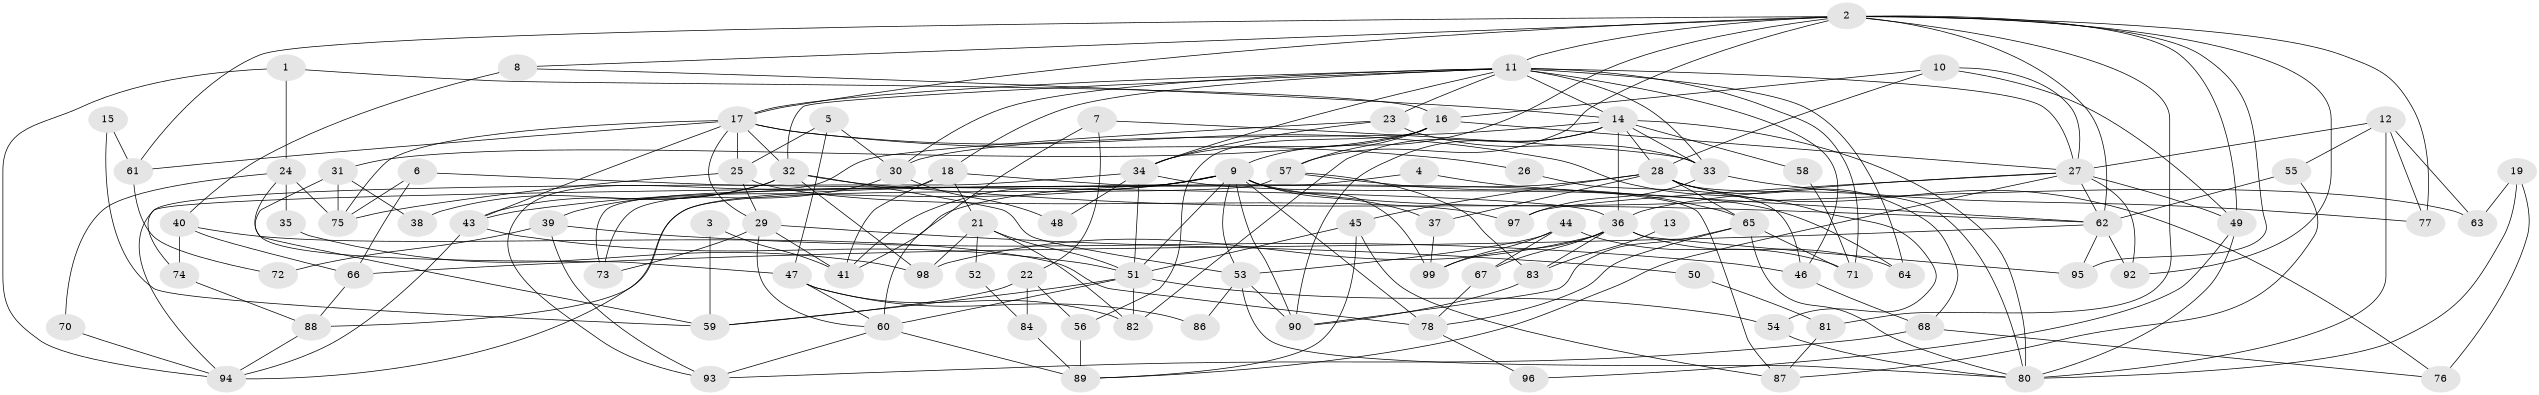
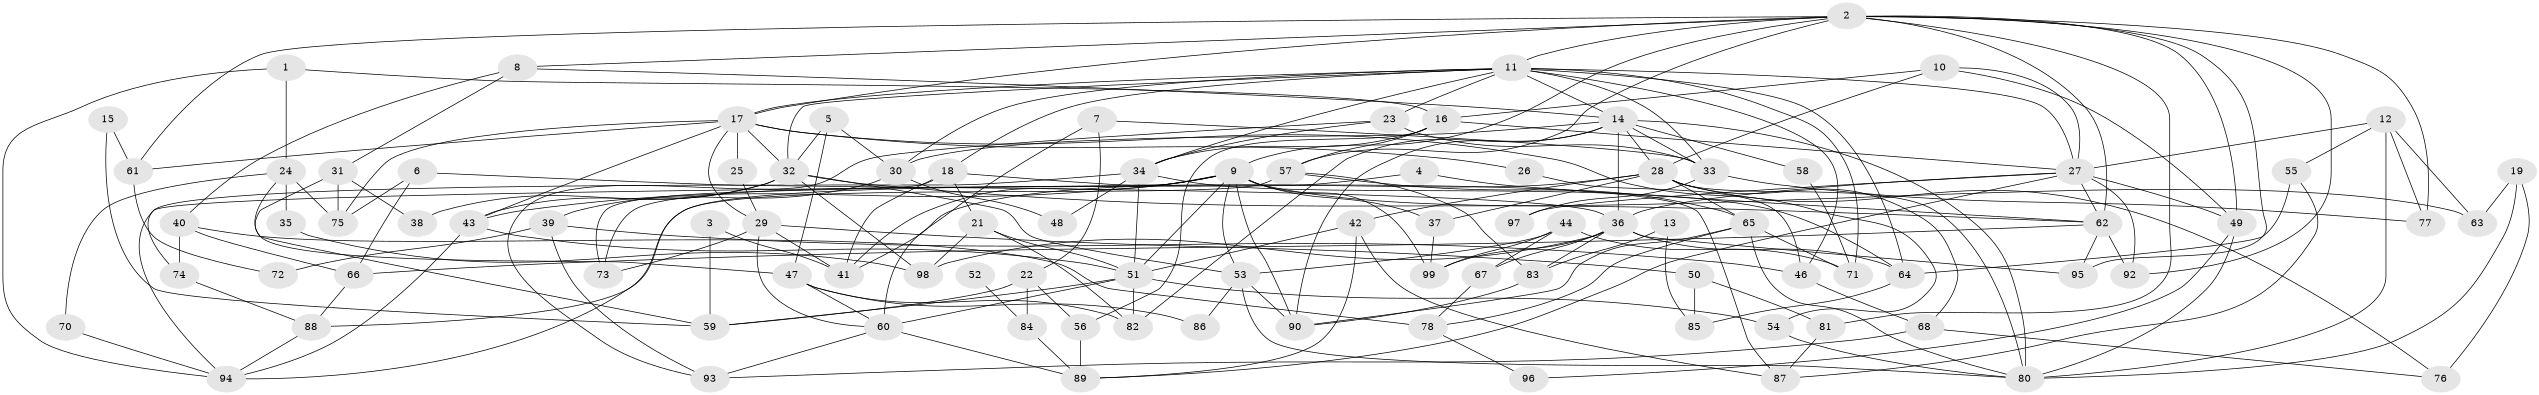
(783, 146) -> (809, 146)
(865, 154) -> (428, 120)
(2197, 197) -> (2104, 257)
(464, 200) -> none
(1068, 204) -> none
(1356, 223) -> (1356, 223)
(1305, 229) -> none
(977, 249) -> none
none -> (1695, 327)
